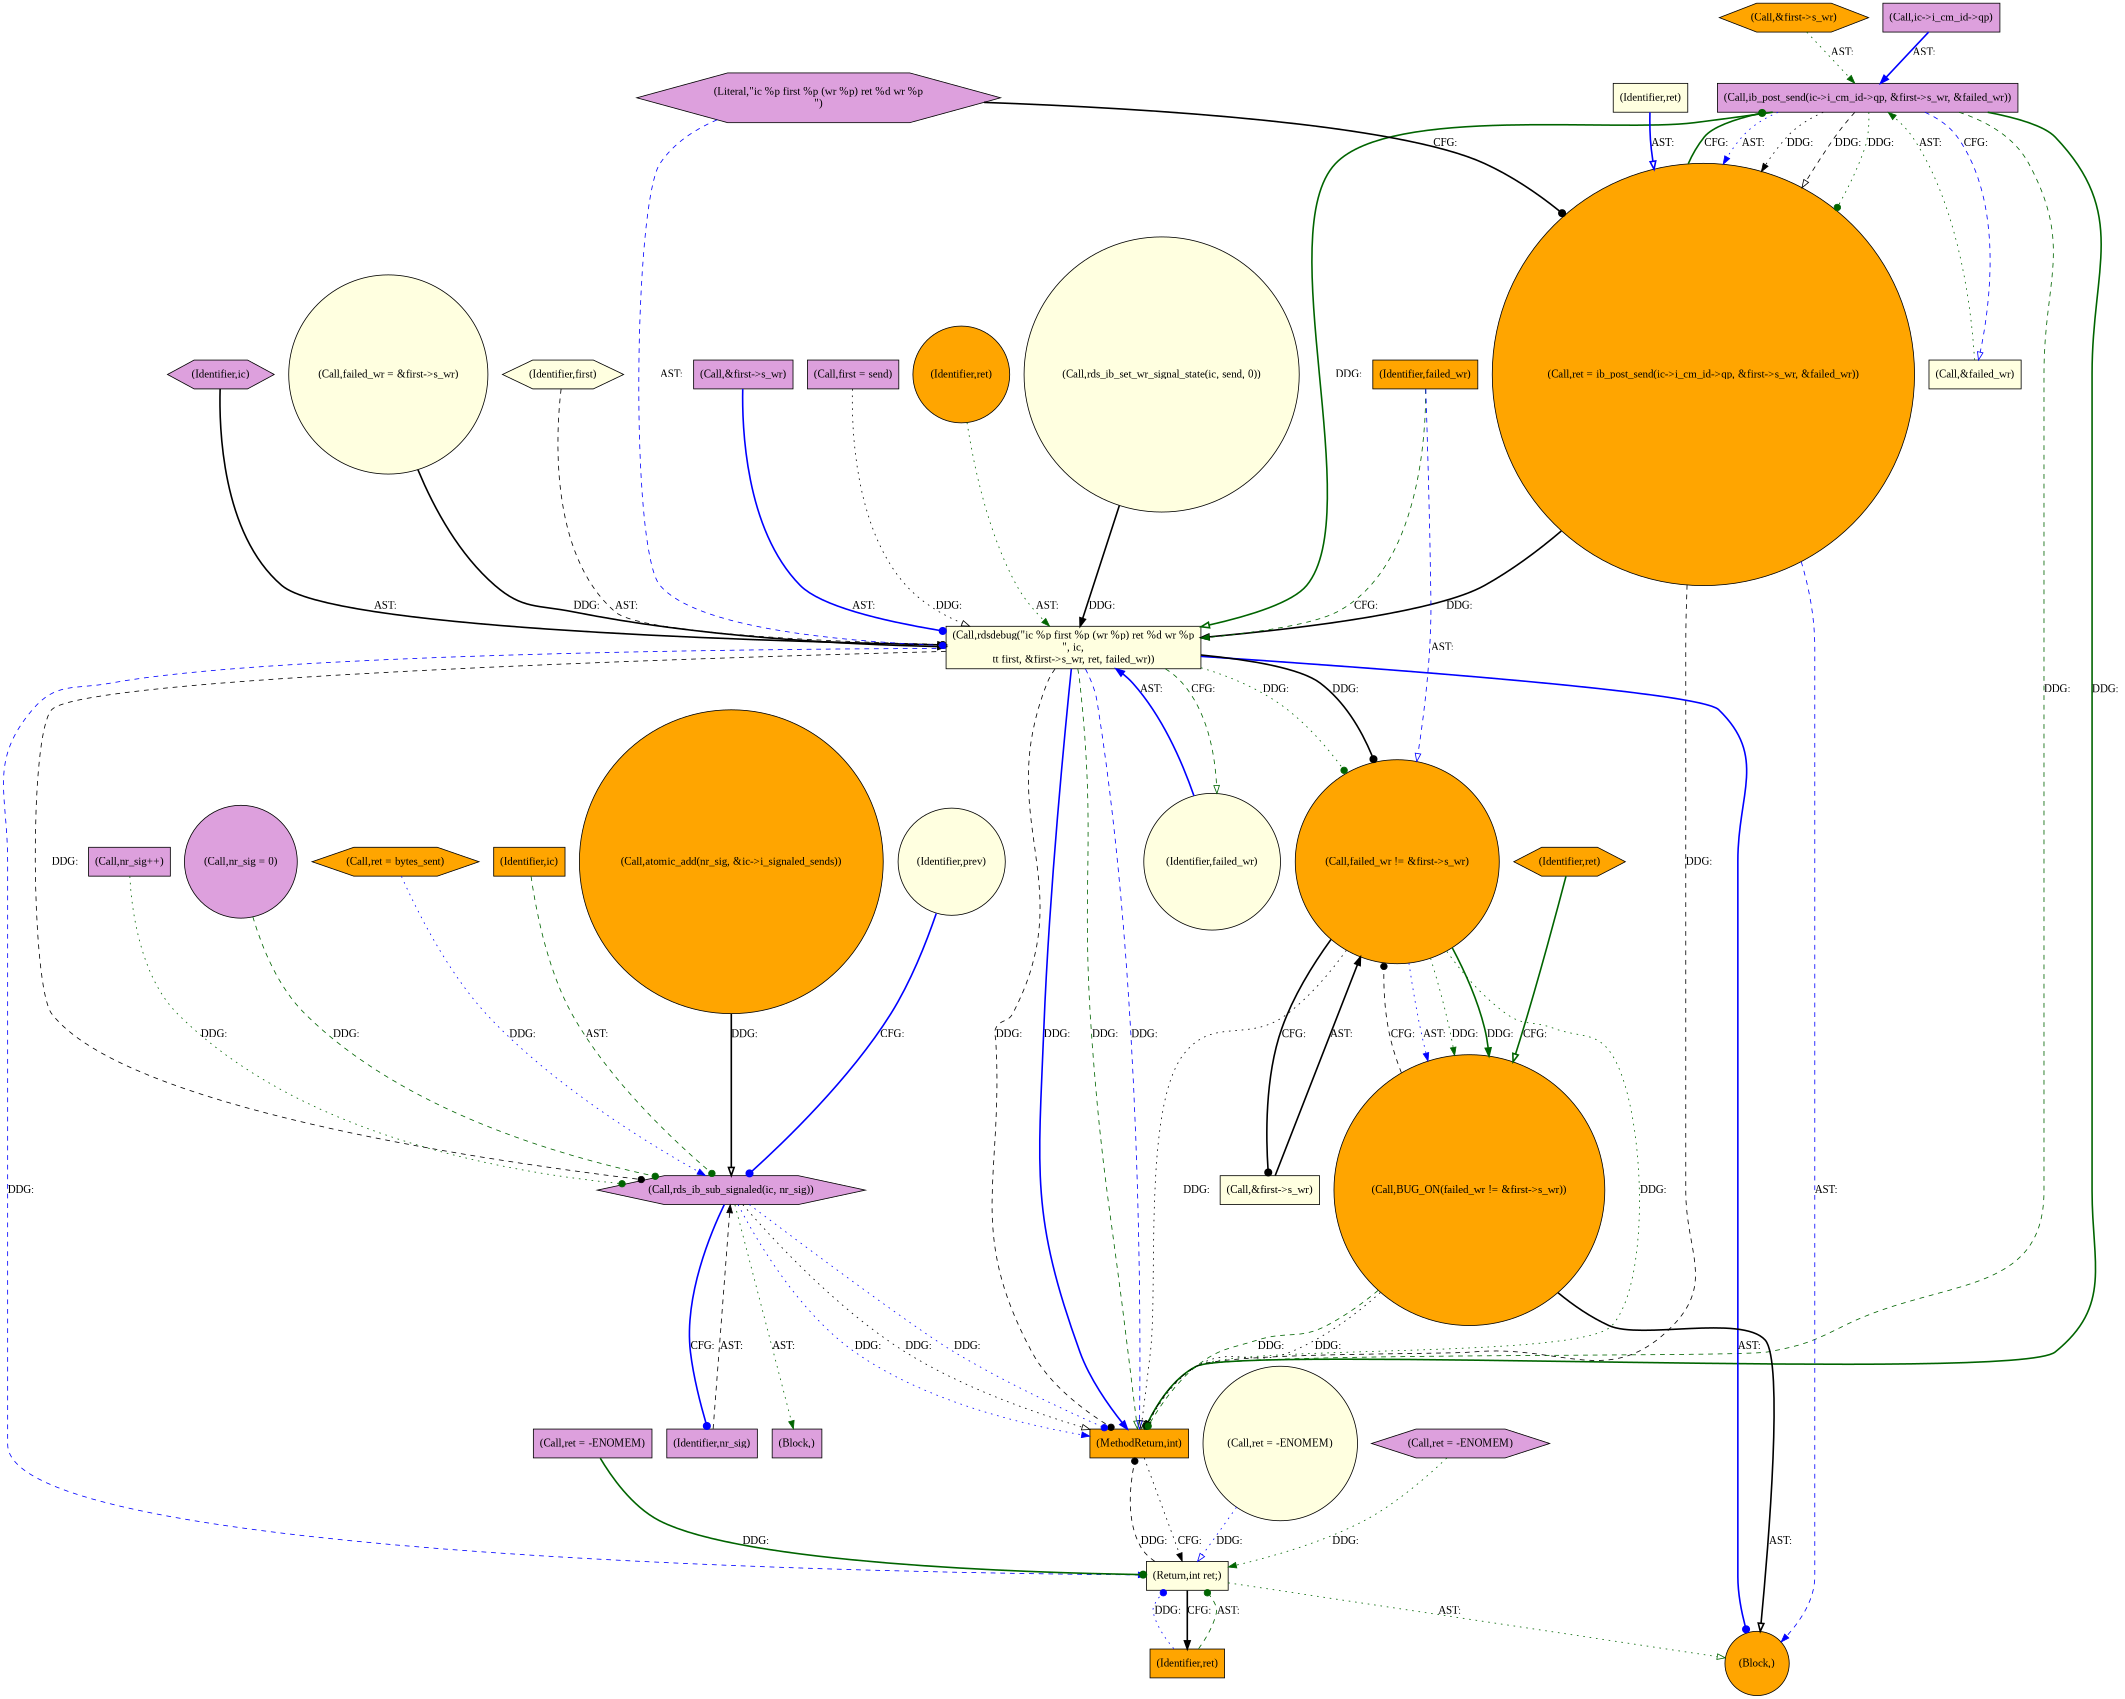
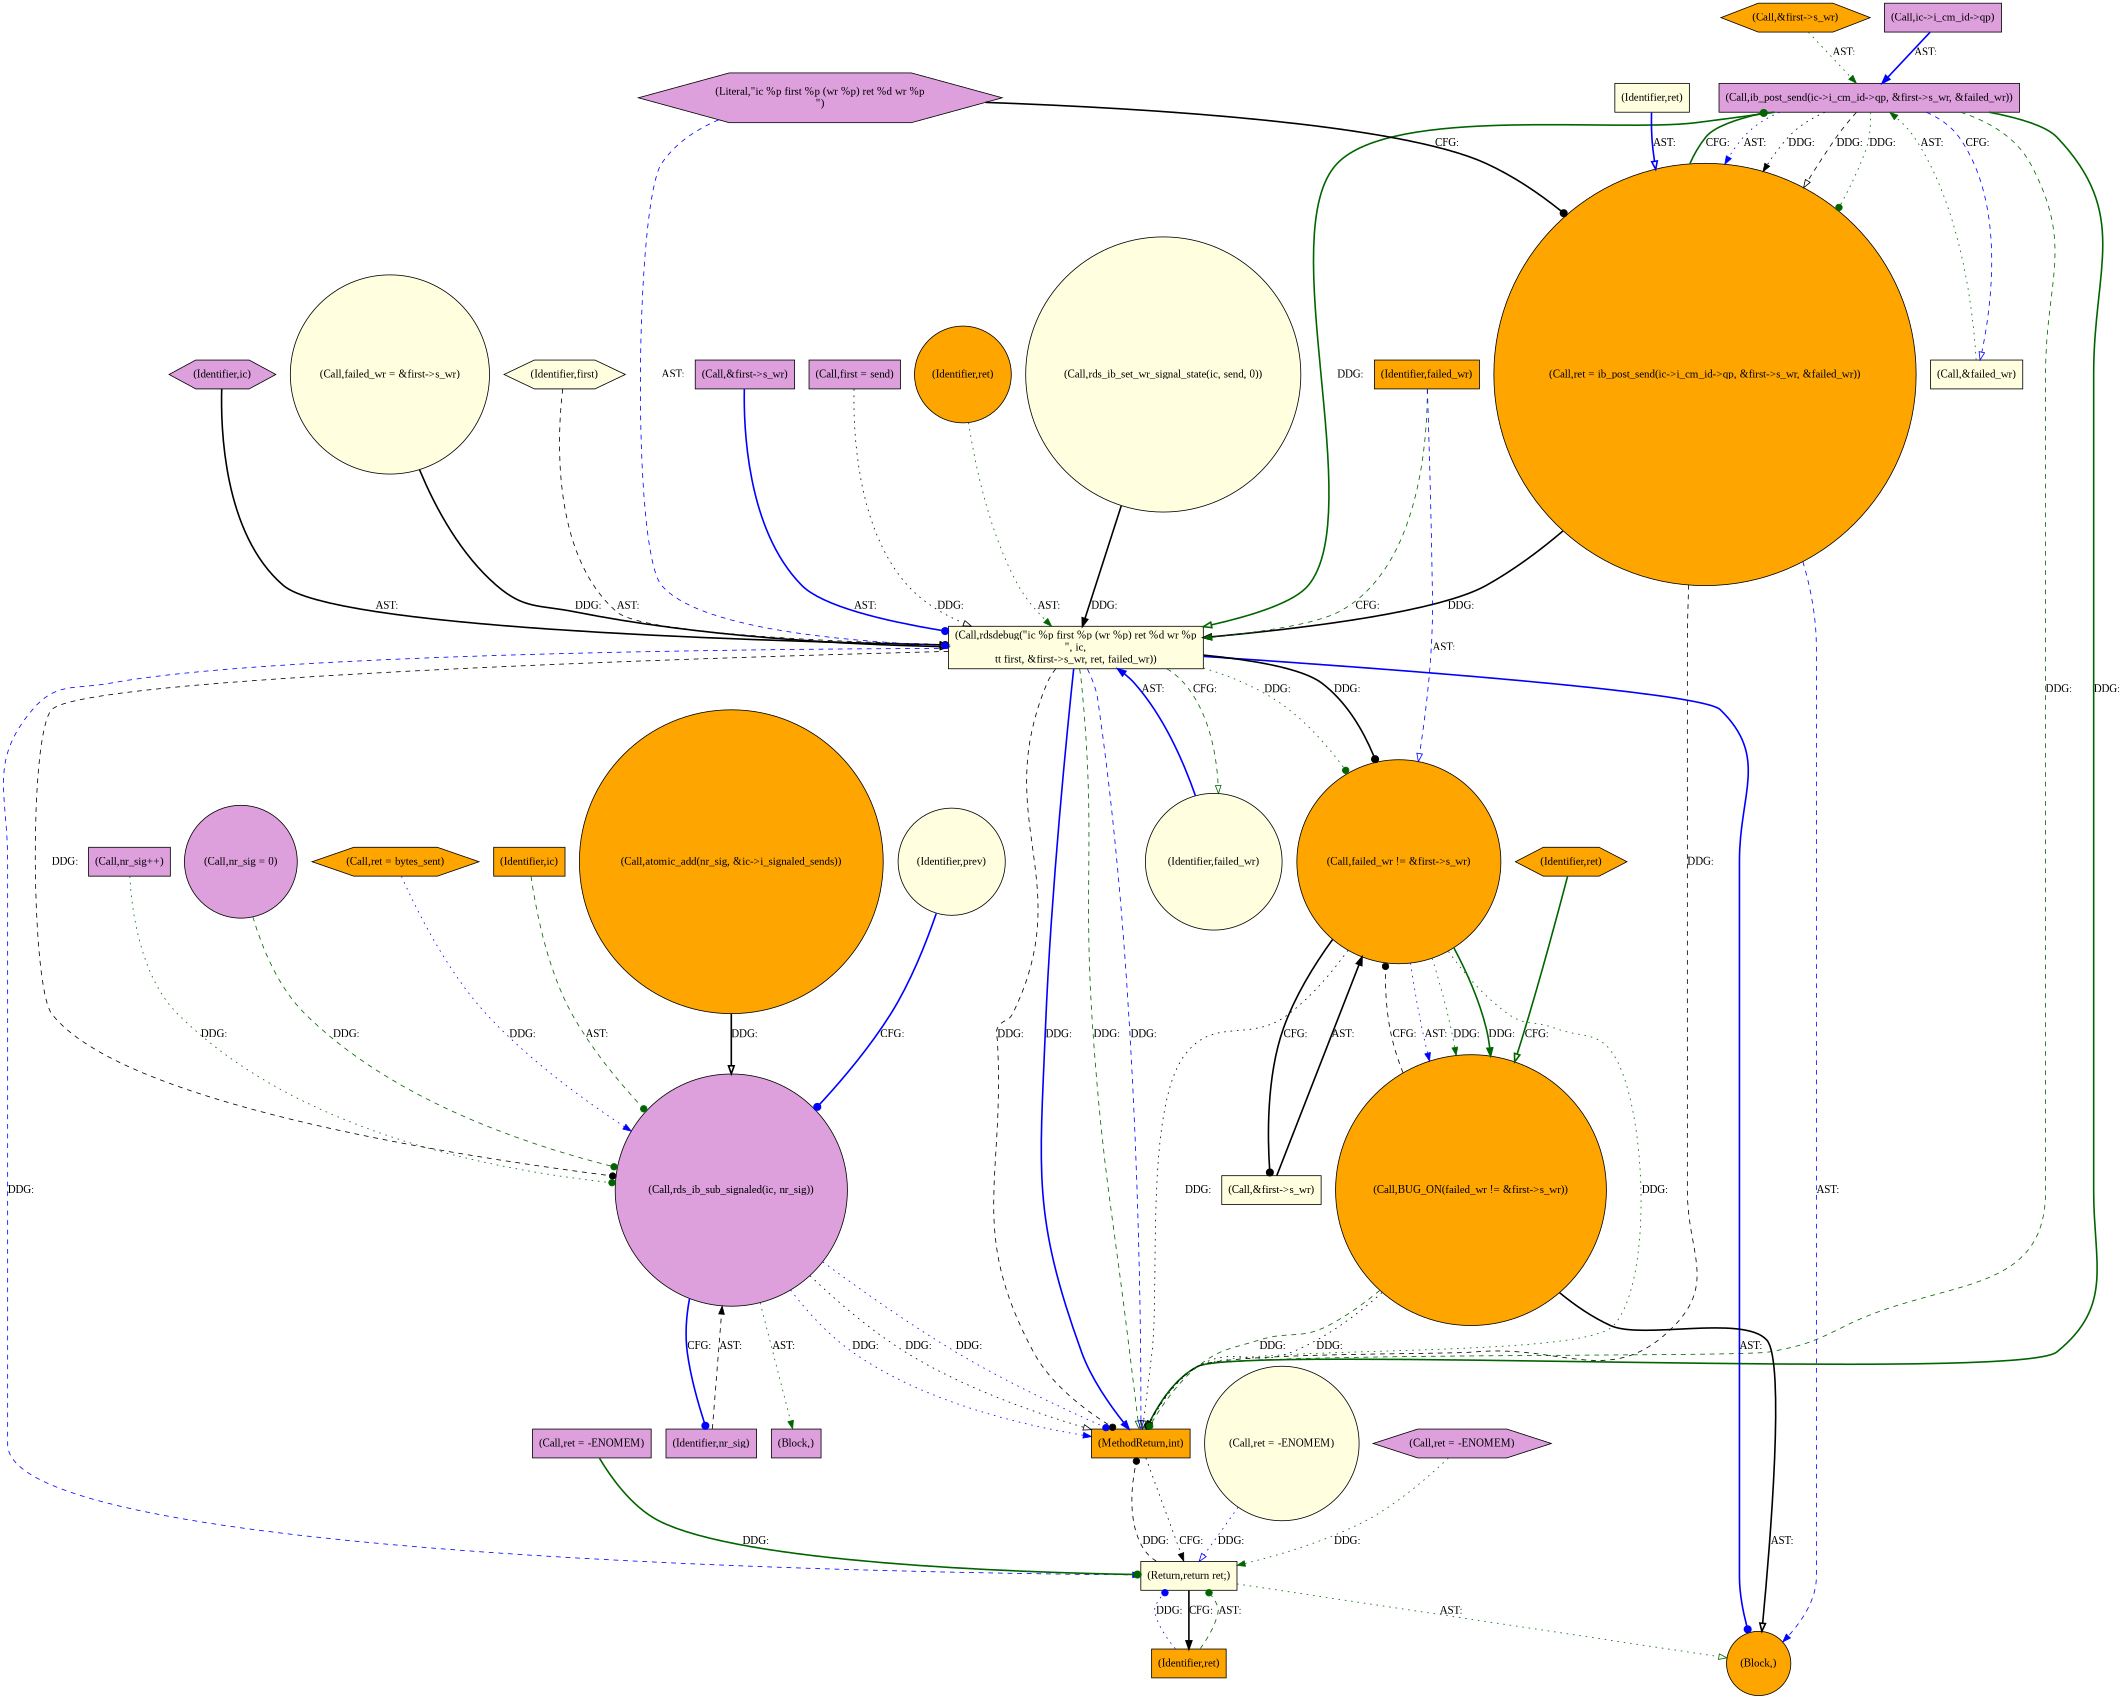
(731, 1190) -> (731, 1190)
(1187, 1576) -> (1189, 1576)
